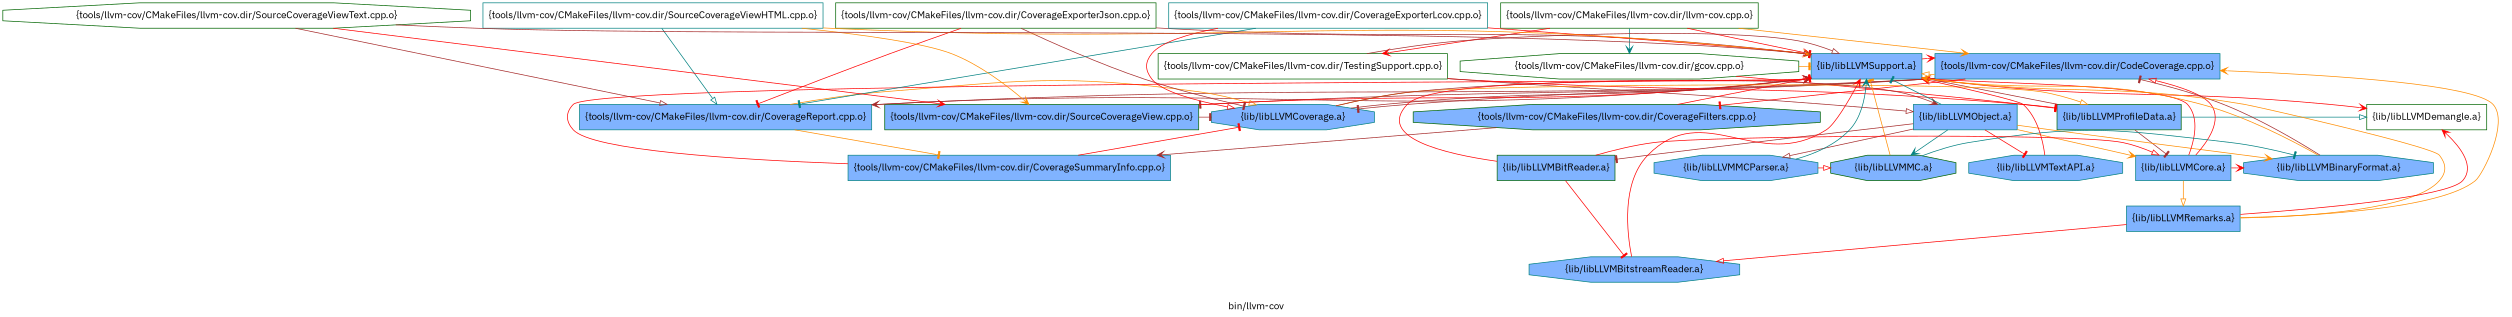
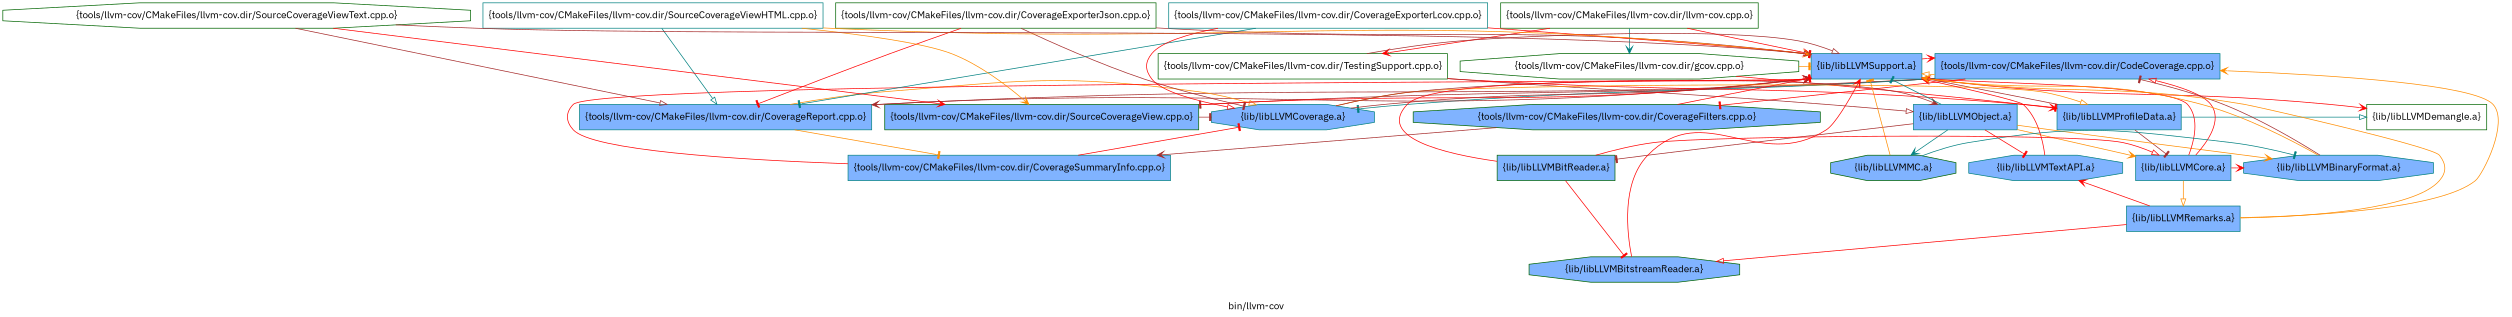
(1850, 41) -> none
(1647, 91) -> (1647, 91)
(1895, 91) -> (1895, 91)
(2119, 117) -> (2119, 117)
(1736, 168) -> none
(2380, 201) -> (2118, 194)
(1634, 270) -> (1634, 270)
